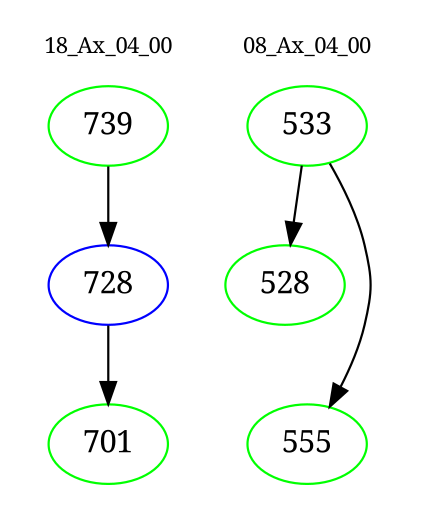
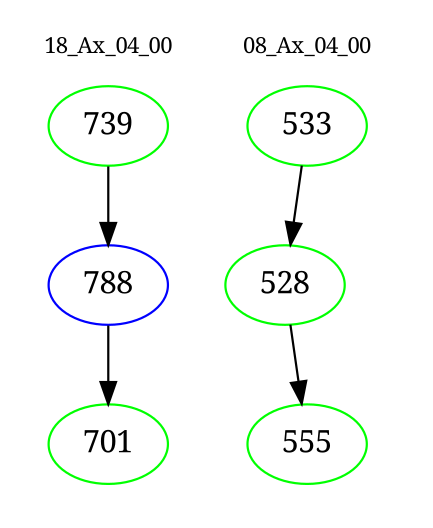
(370, 274) -> (294, 353)
(108, 285) -> (108, 285)
